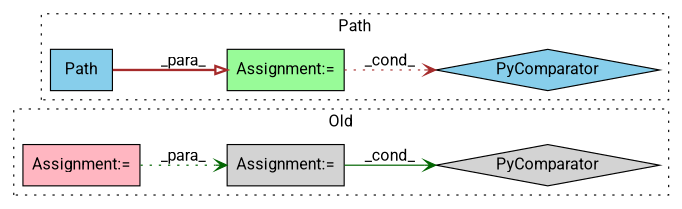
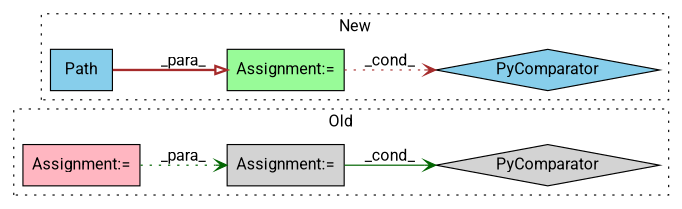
(355, 27) -> (355, 27)
